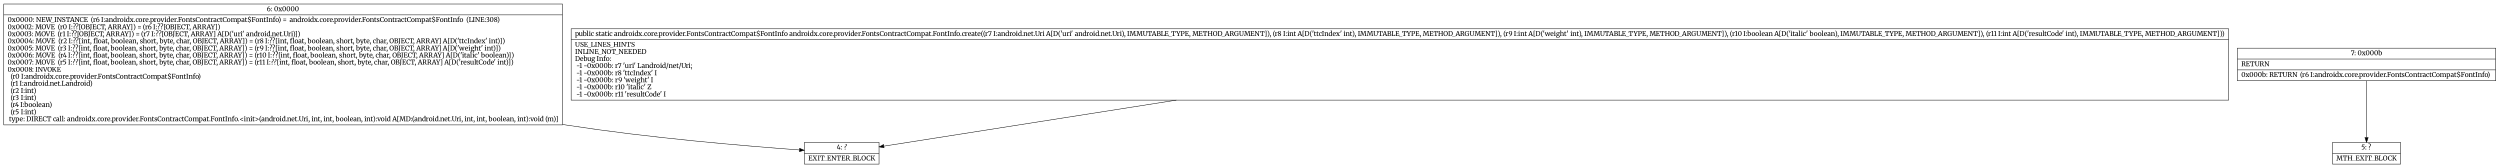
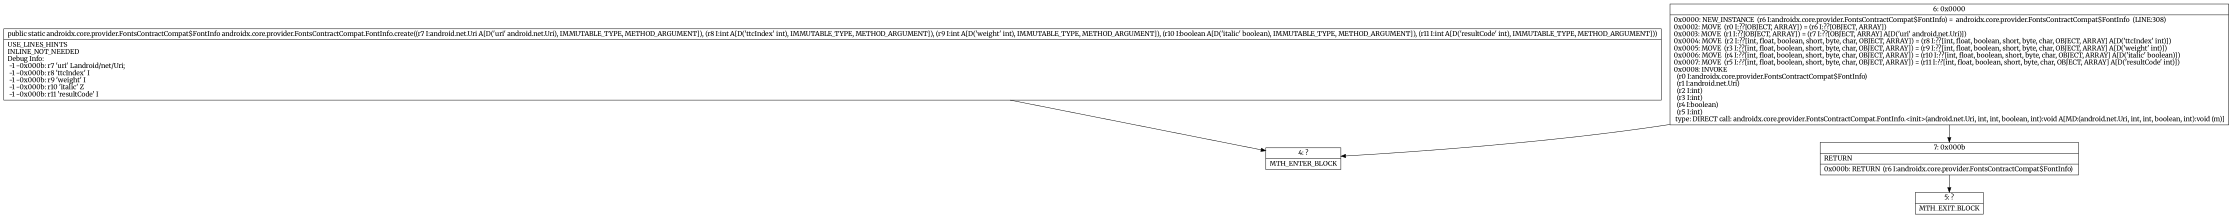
(50, 84) -> (1707, 84)
none -> (1949, 131)
(842, 158) -> (1303, 164)
